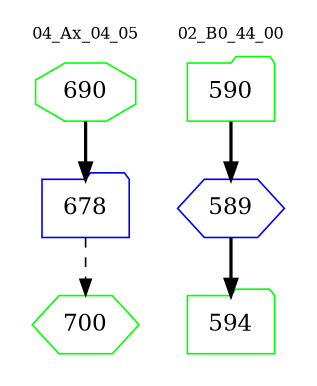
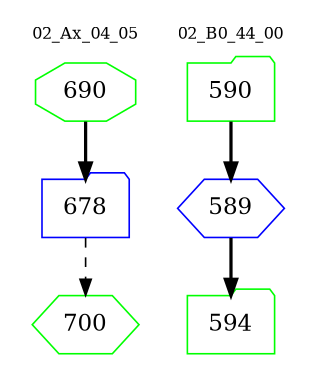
(86, 35) -> (86, 35)
